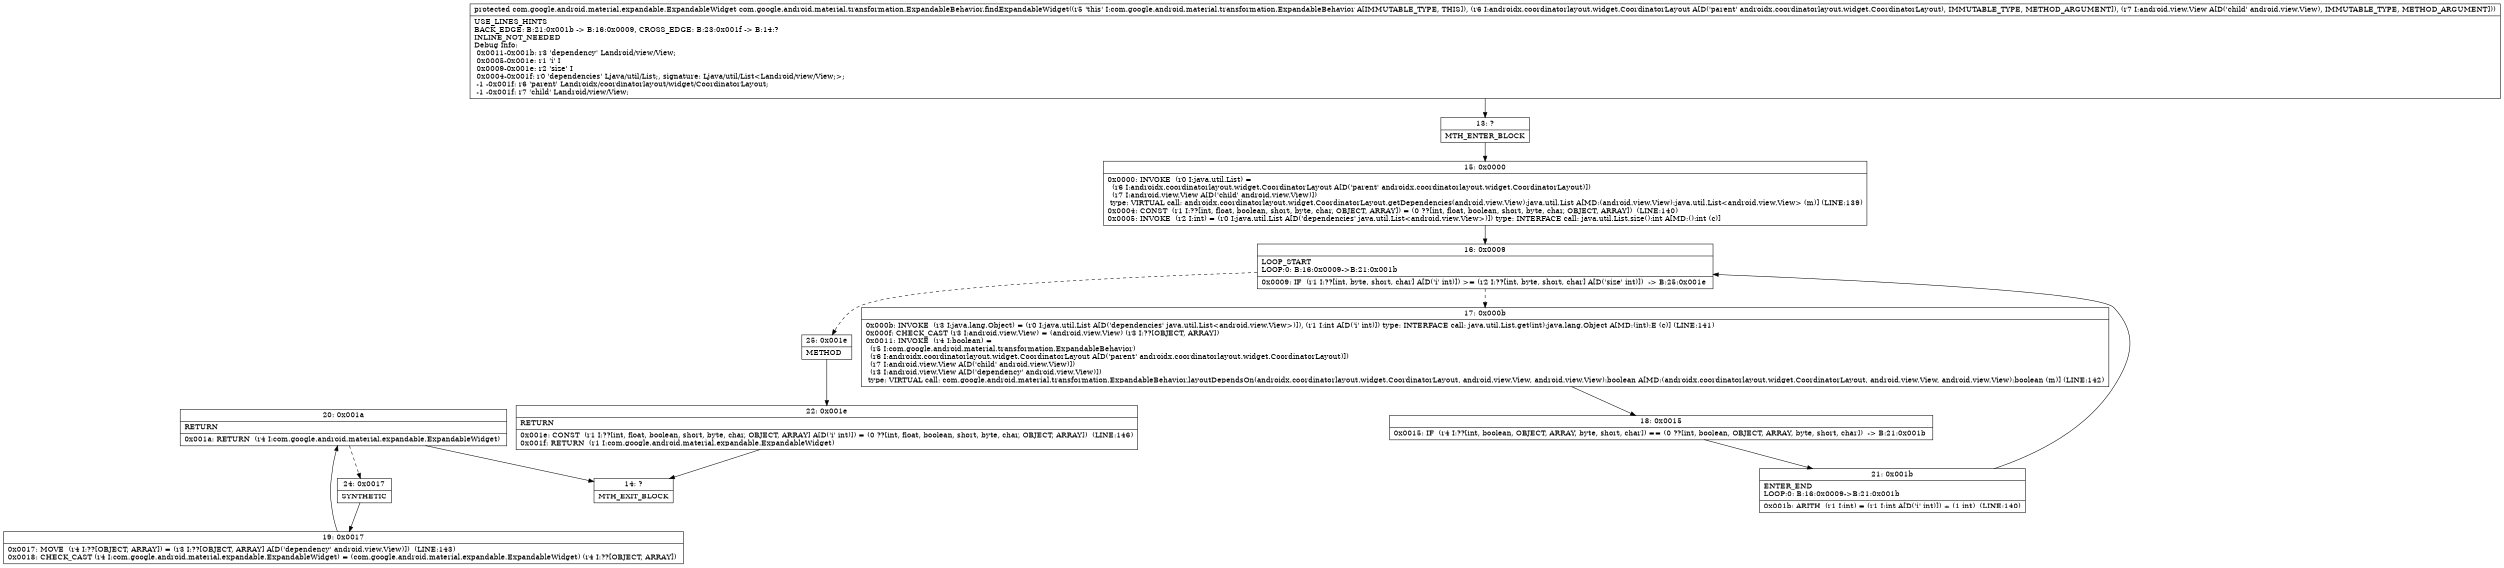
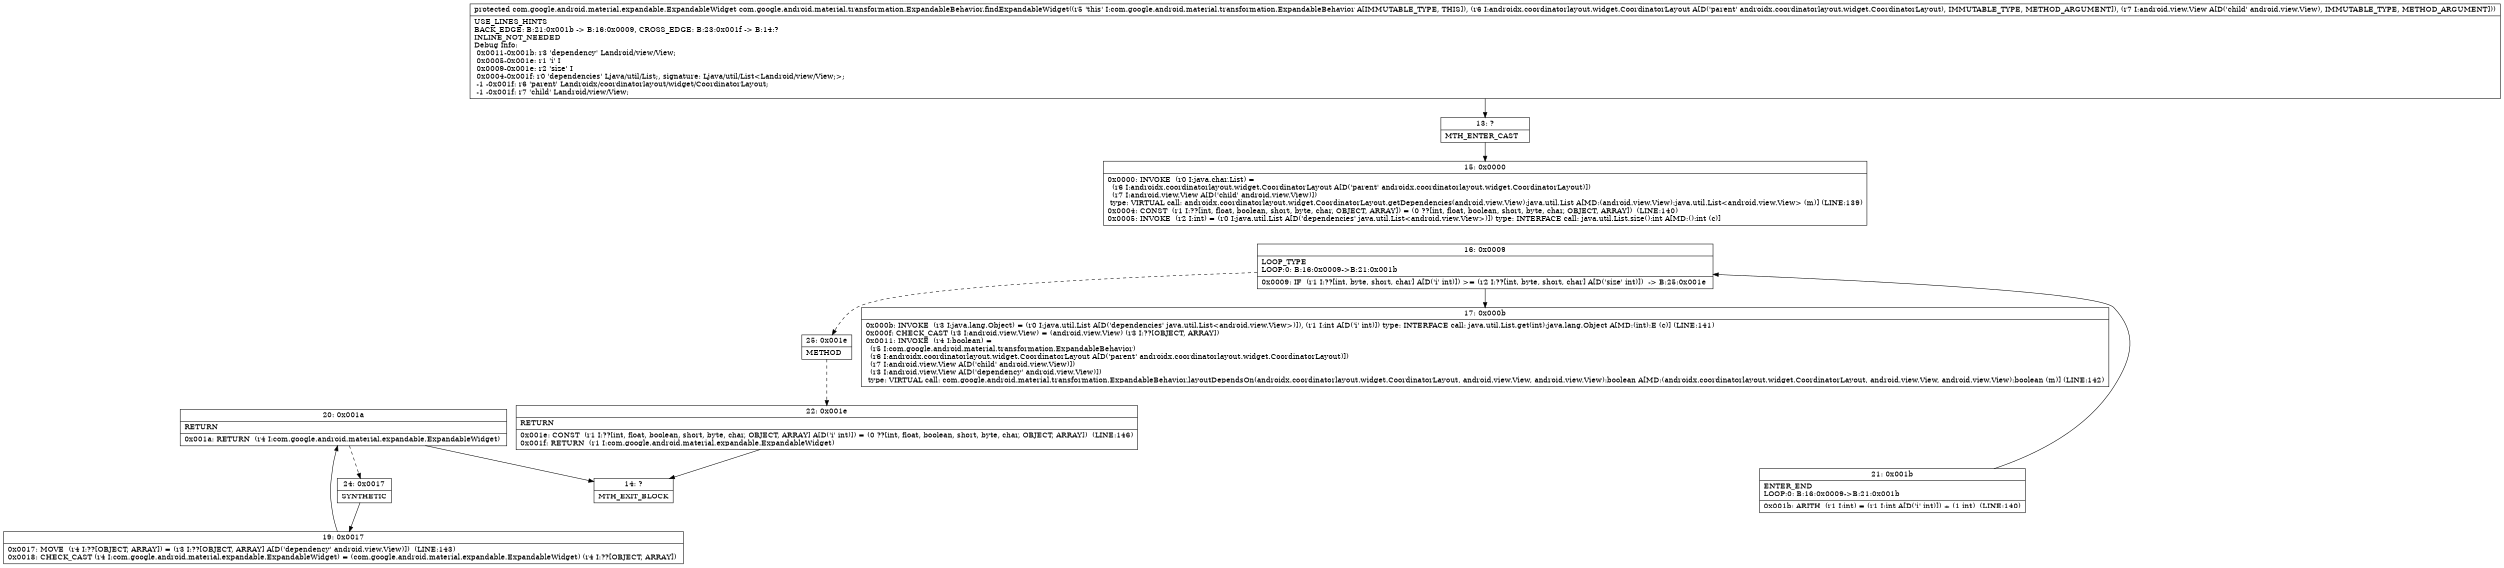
(1485, 136) -> (1482, 136)
(1181, 180) -> (1183, 180)
(1485, 232) -> none
(1286, 262) -> (1284, 262)
(1485, 296) -> (1485, 296)
(827, 380) -> (827, 380)
(1661, 428) -> none
